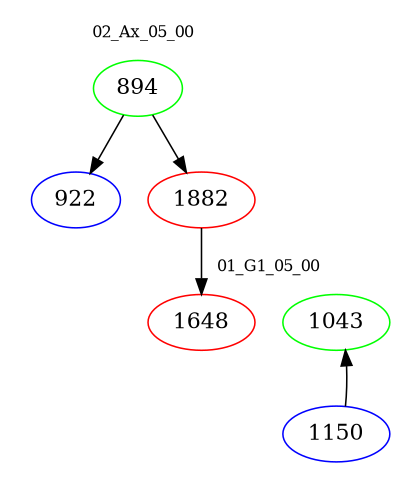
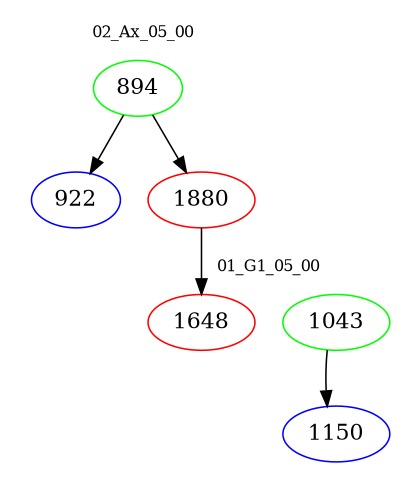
(201, 200) -> (201, 200)
(347, 386) -> (326, 370)
